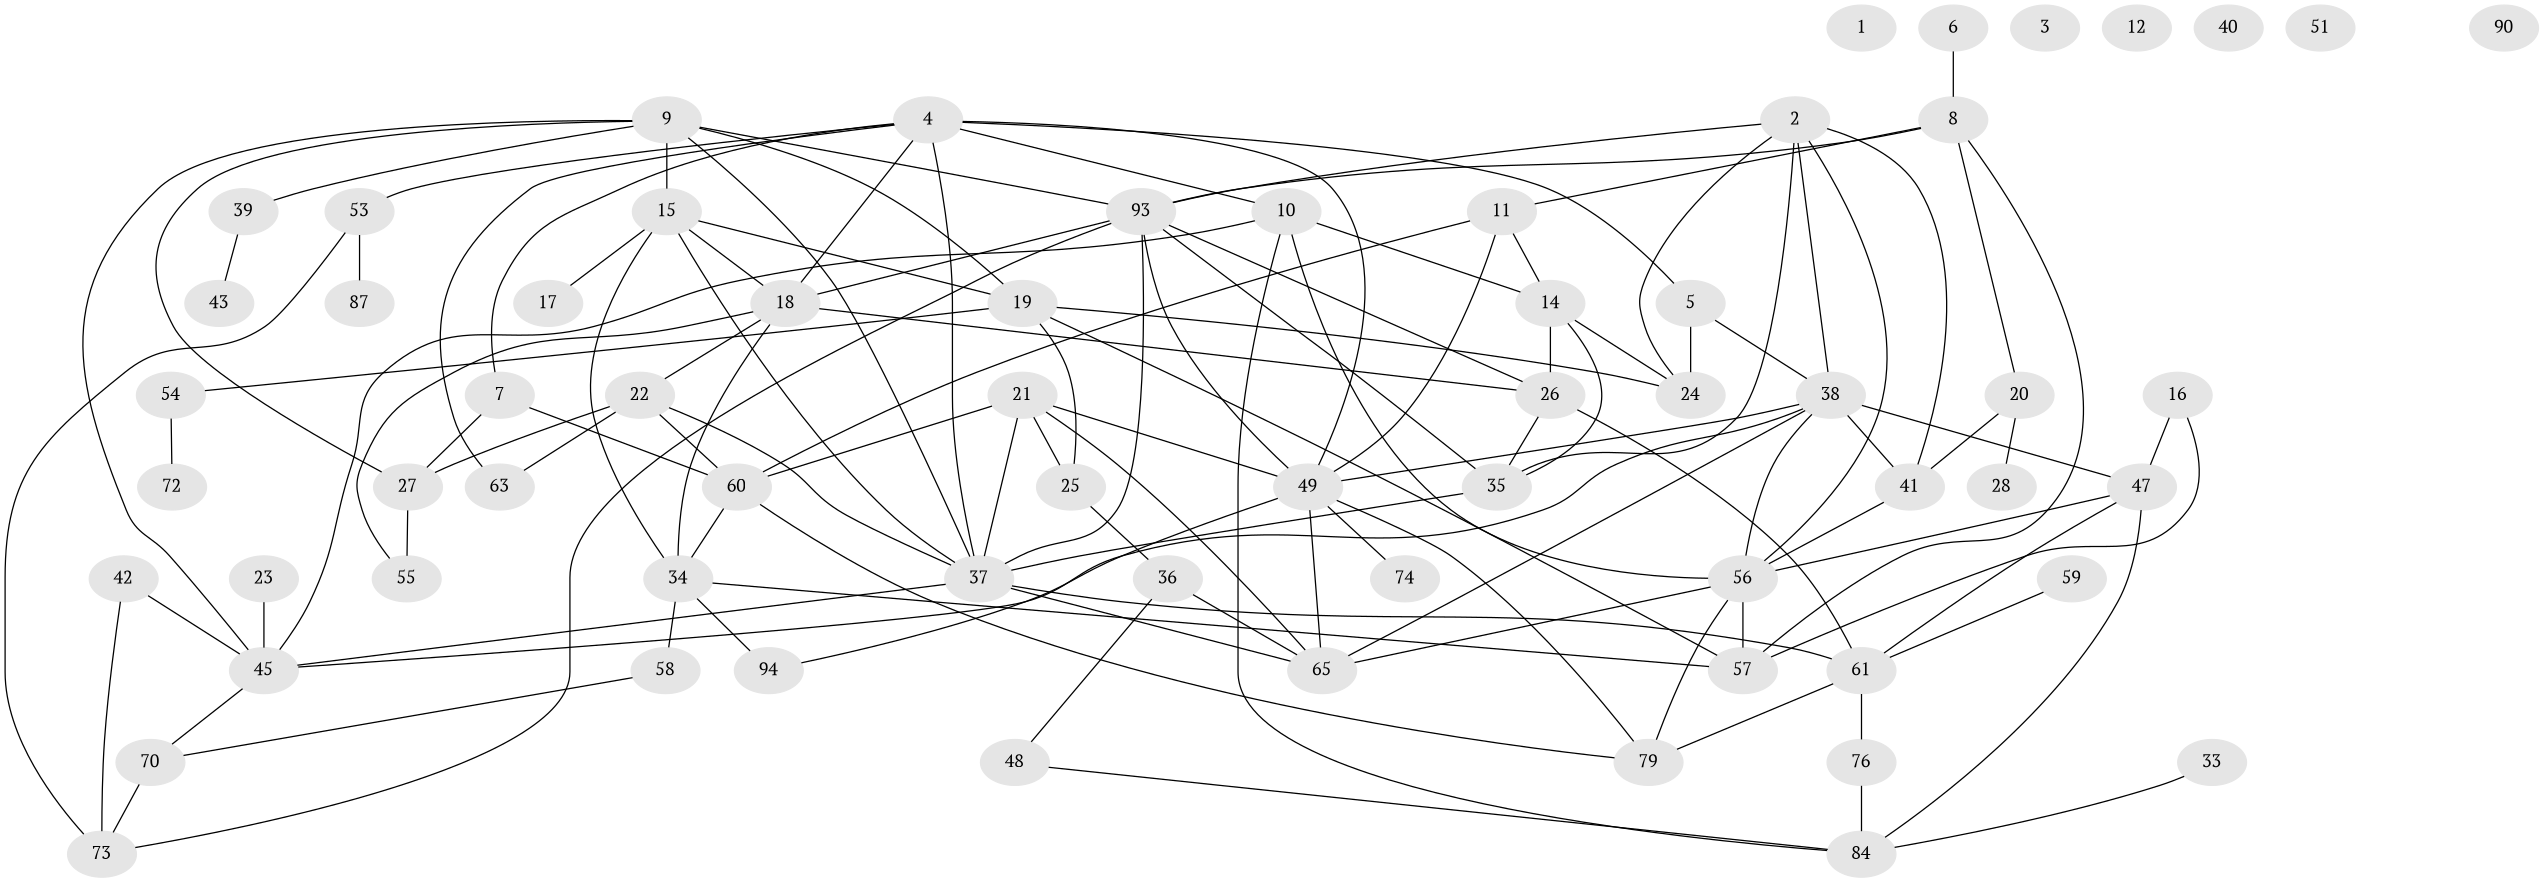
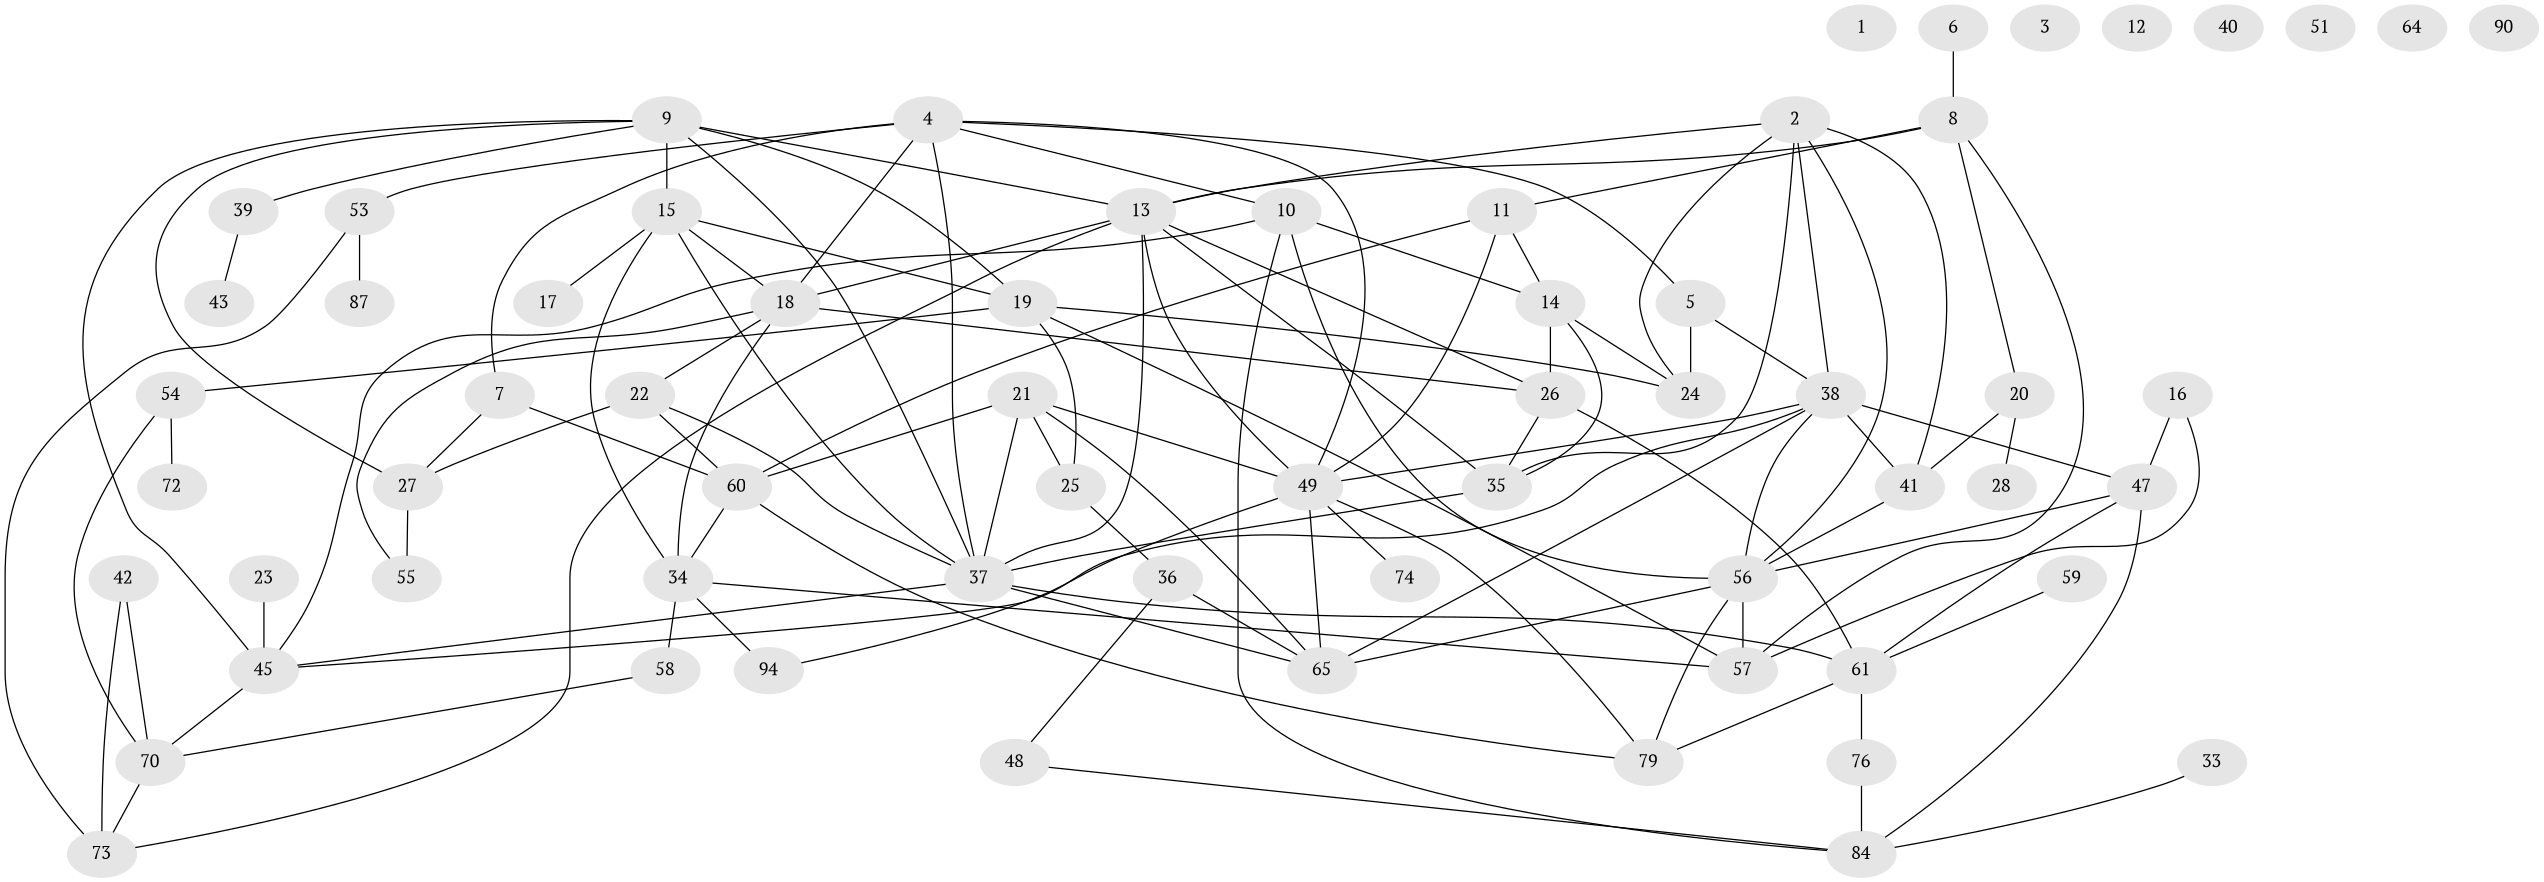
none -> (2412, 28)
(1141, 212) -> (1141, 212)
(500, 487) -> none
none -> (75, 576)
(194, 625) -> (137, 671)
